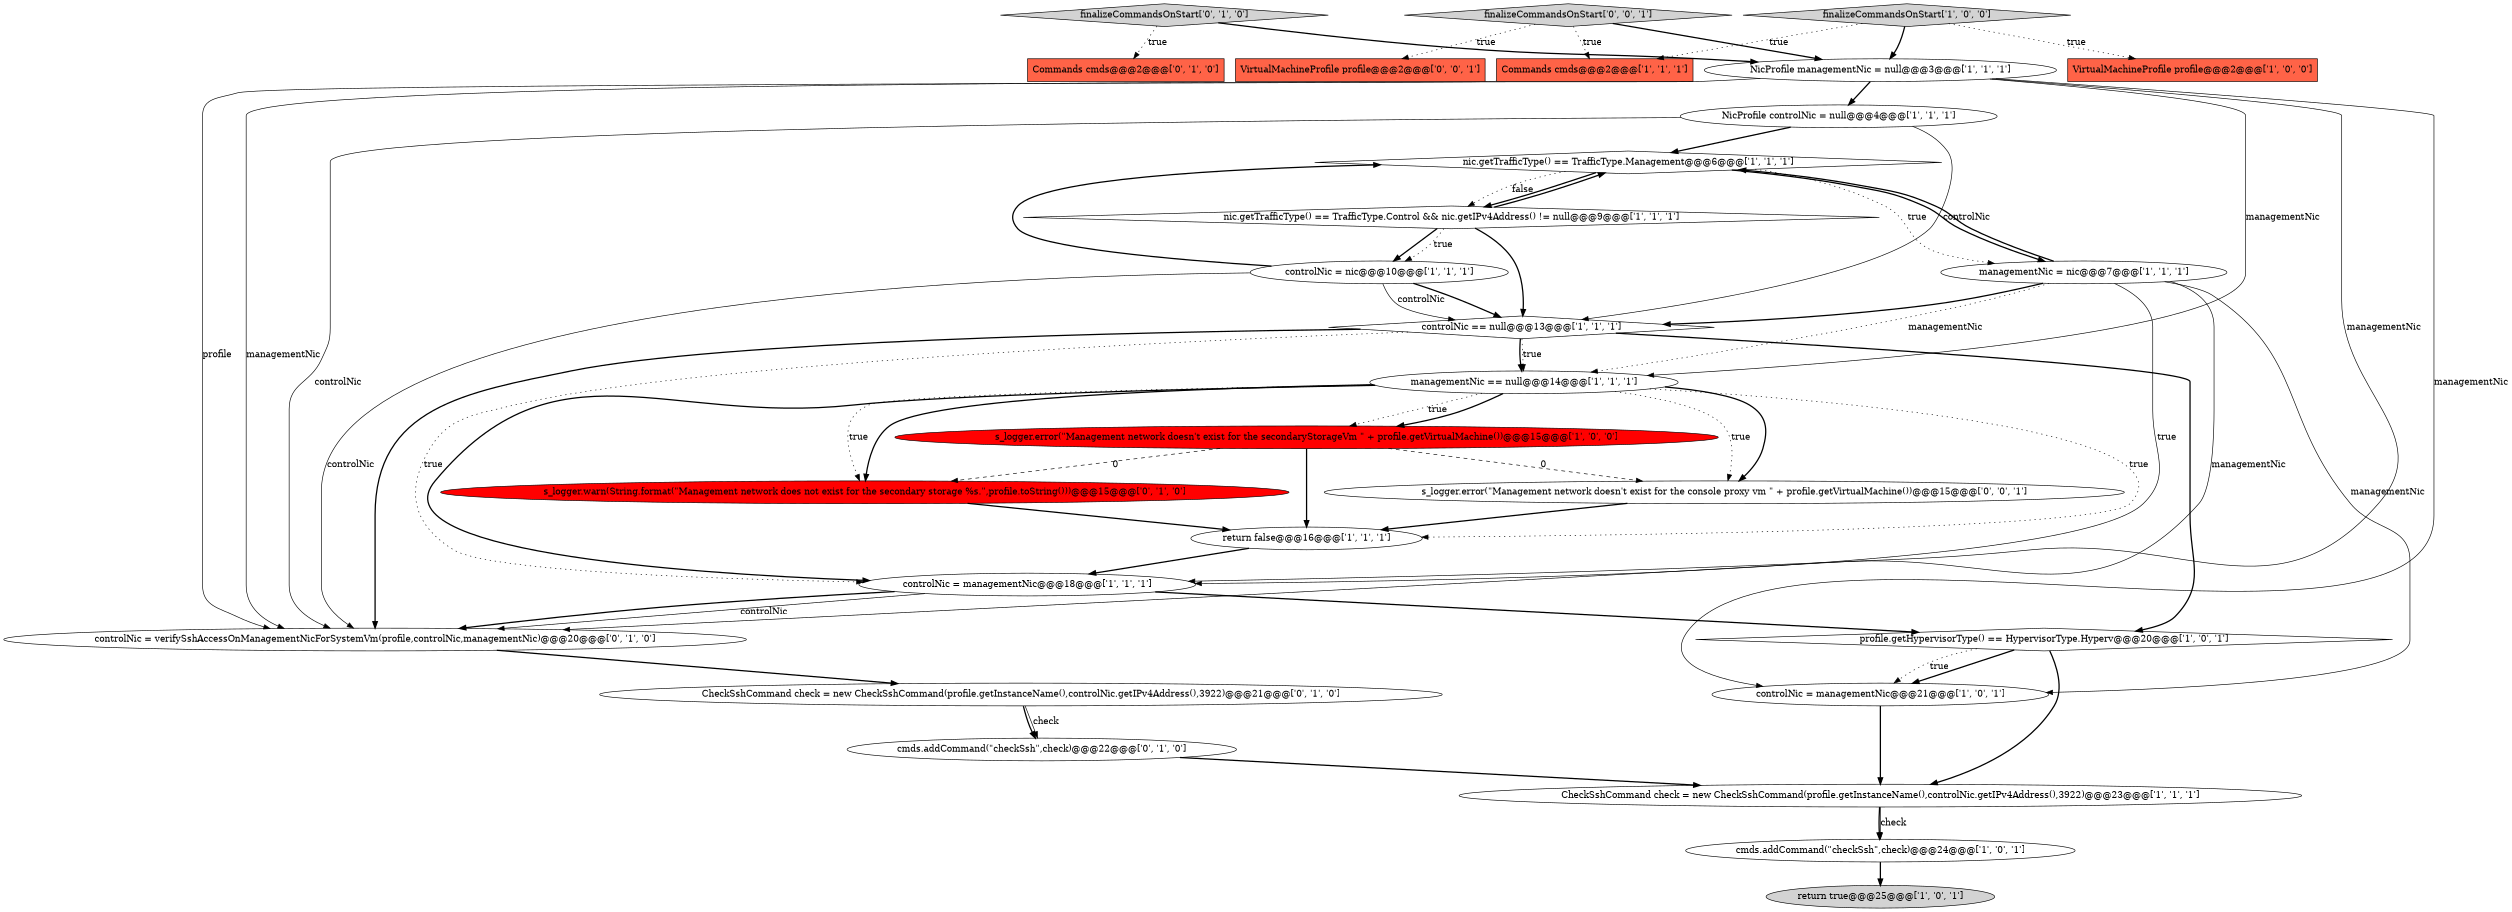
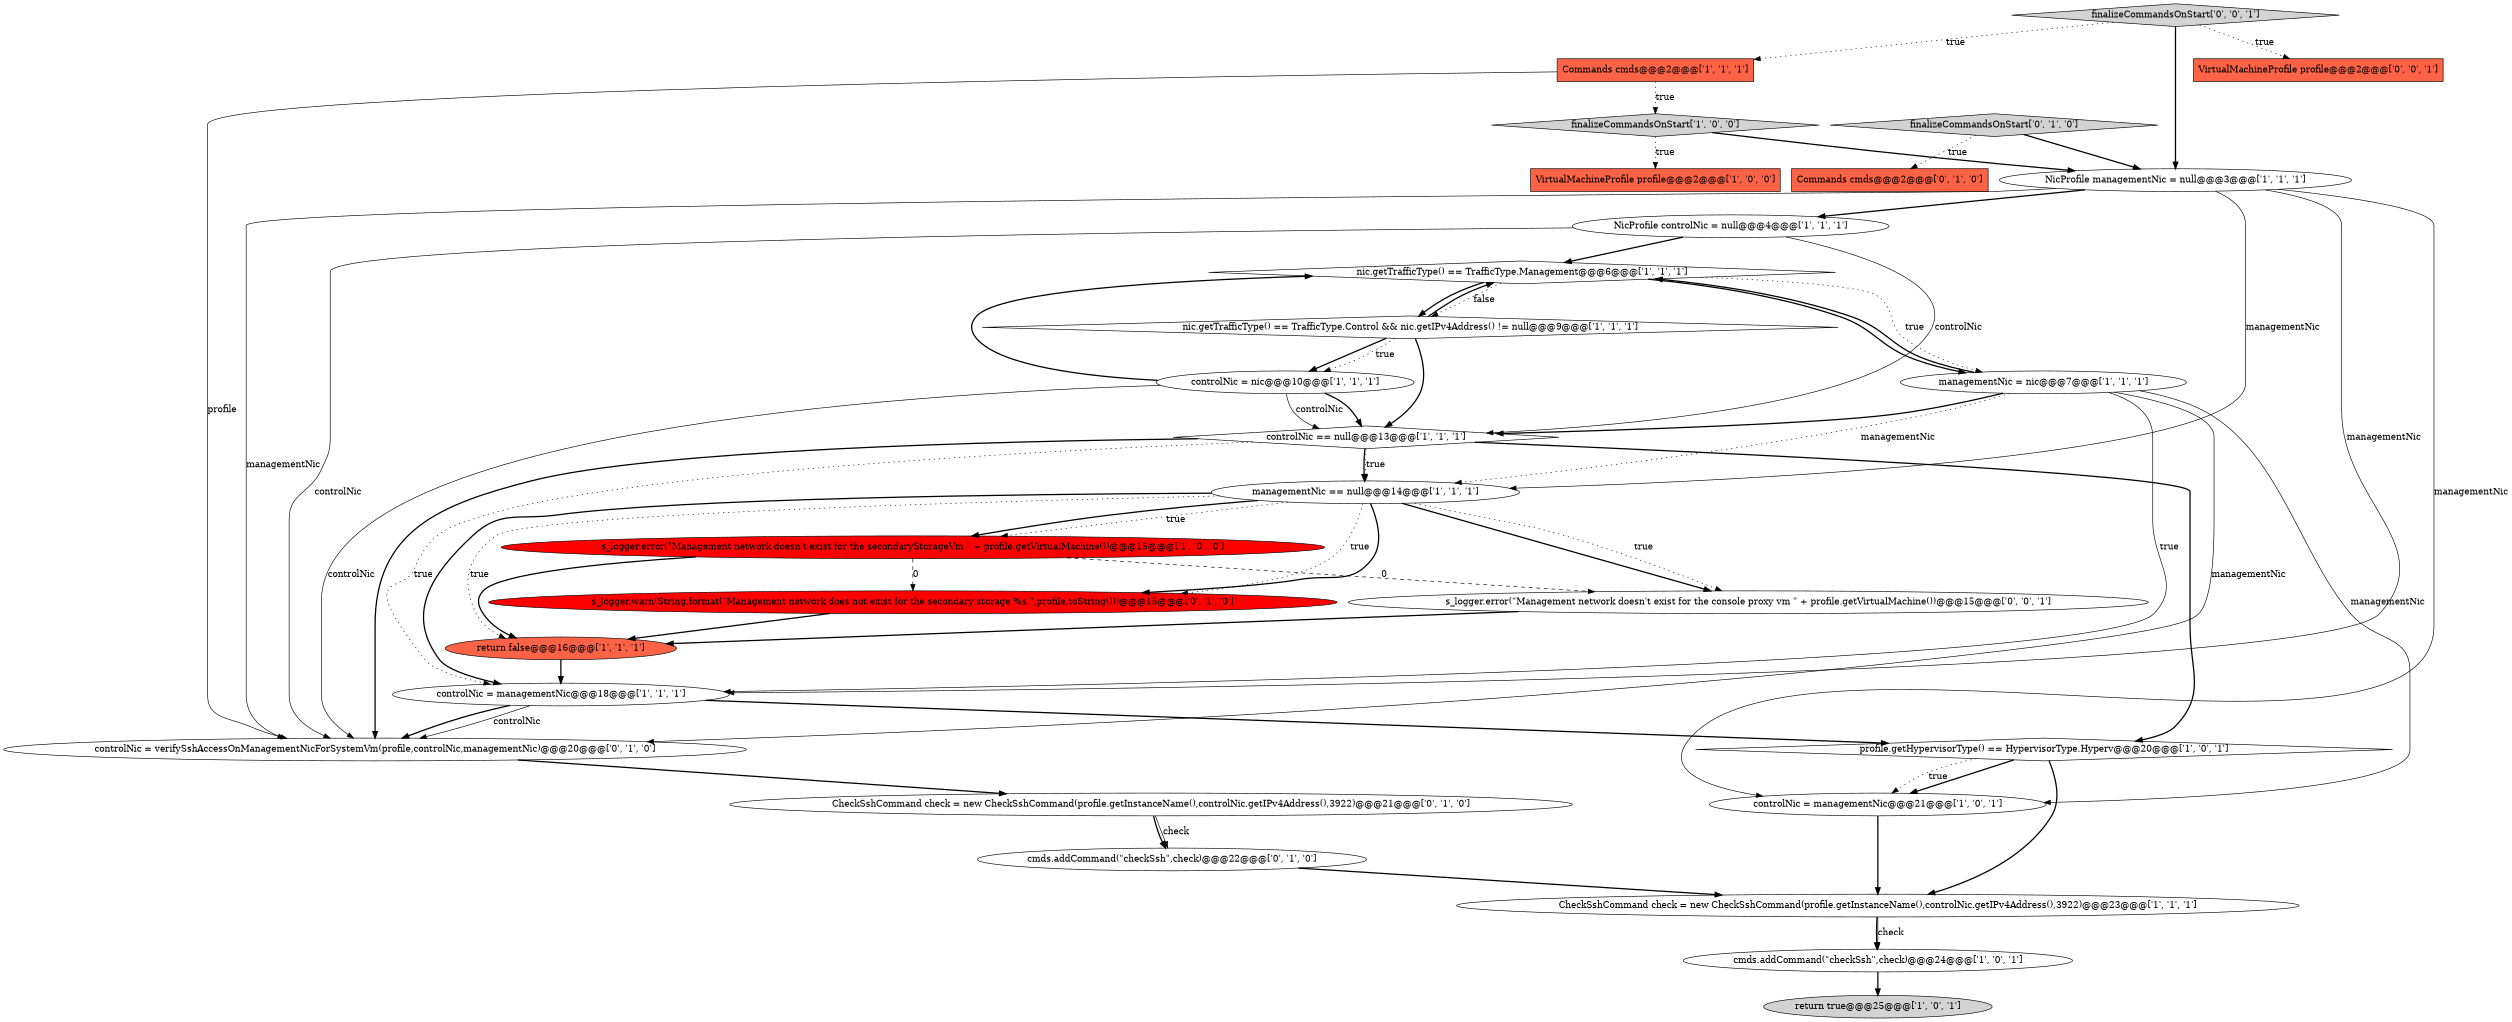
(1763, 41) -> (1655, 94)
(1307, 538) -> (561, 648)
